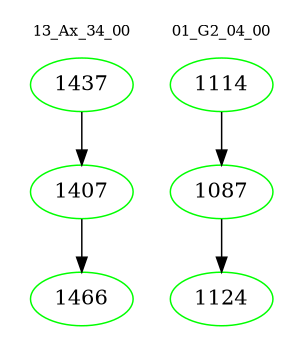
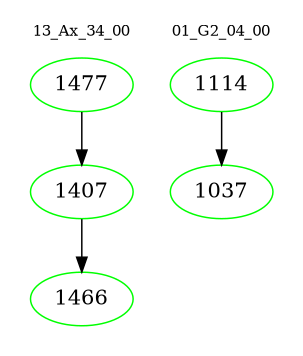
(82, 85) -> (82, 85)
(222, 192) -> (222, 192)
(222, 299) -> none
